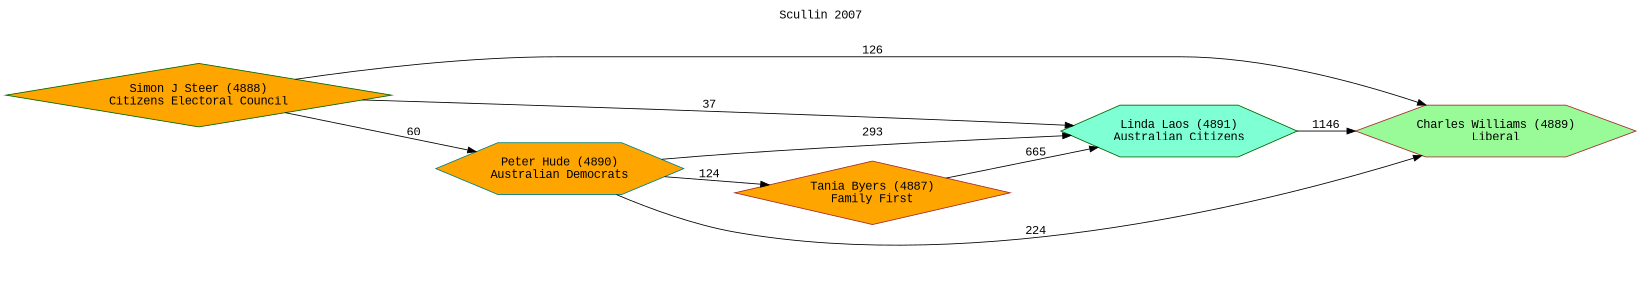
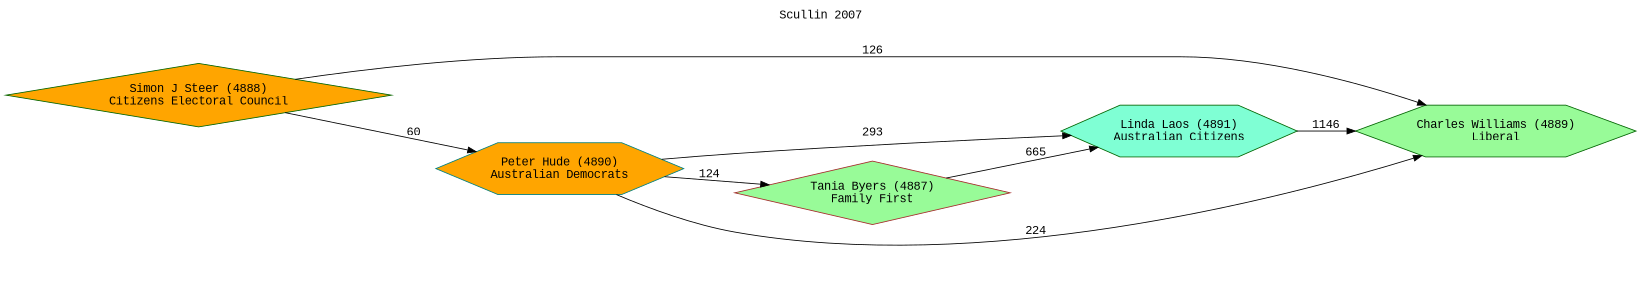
(714, 111) -> none
(1496, 131) -> (1496, 131)
(872, 193) -> (872, 193)
